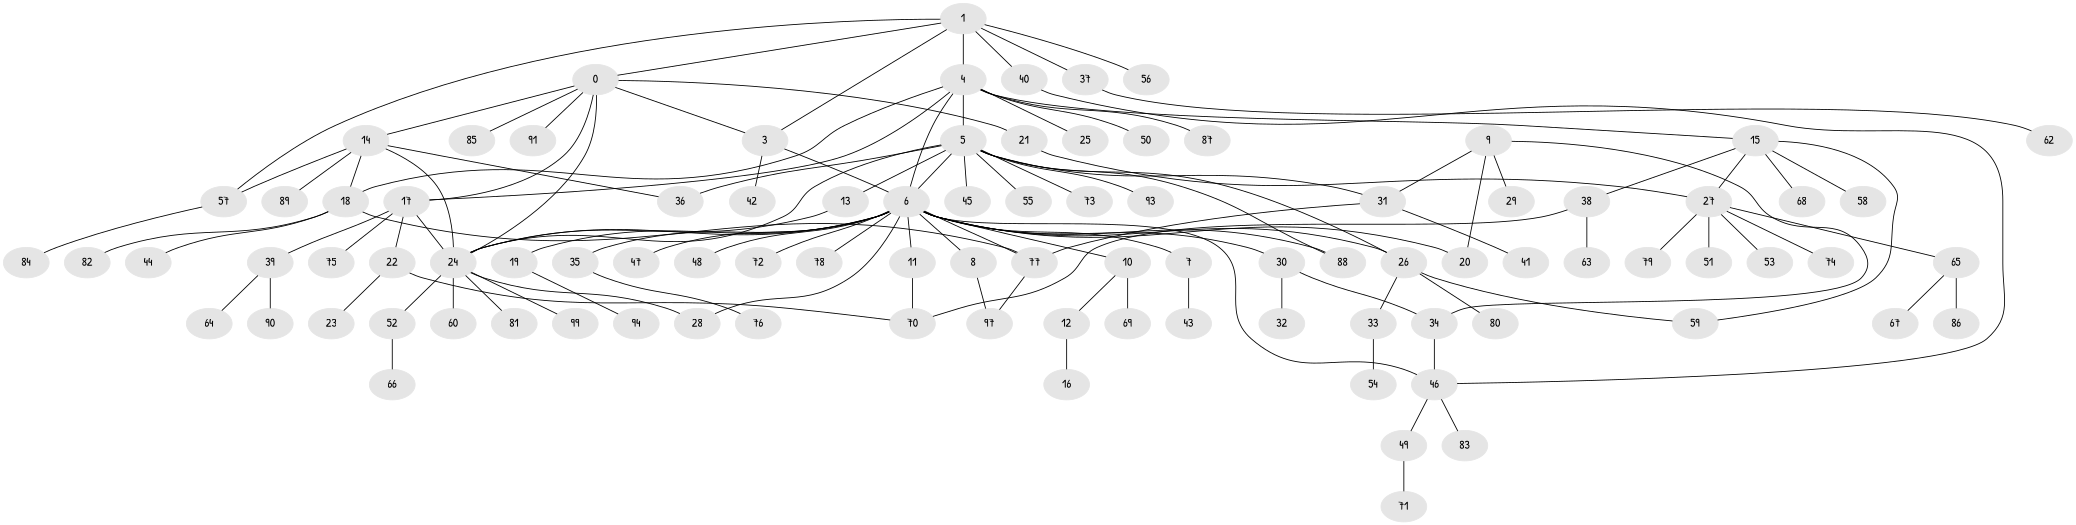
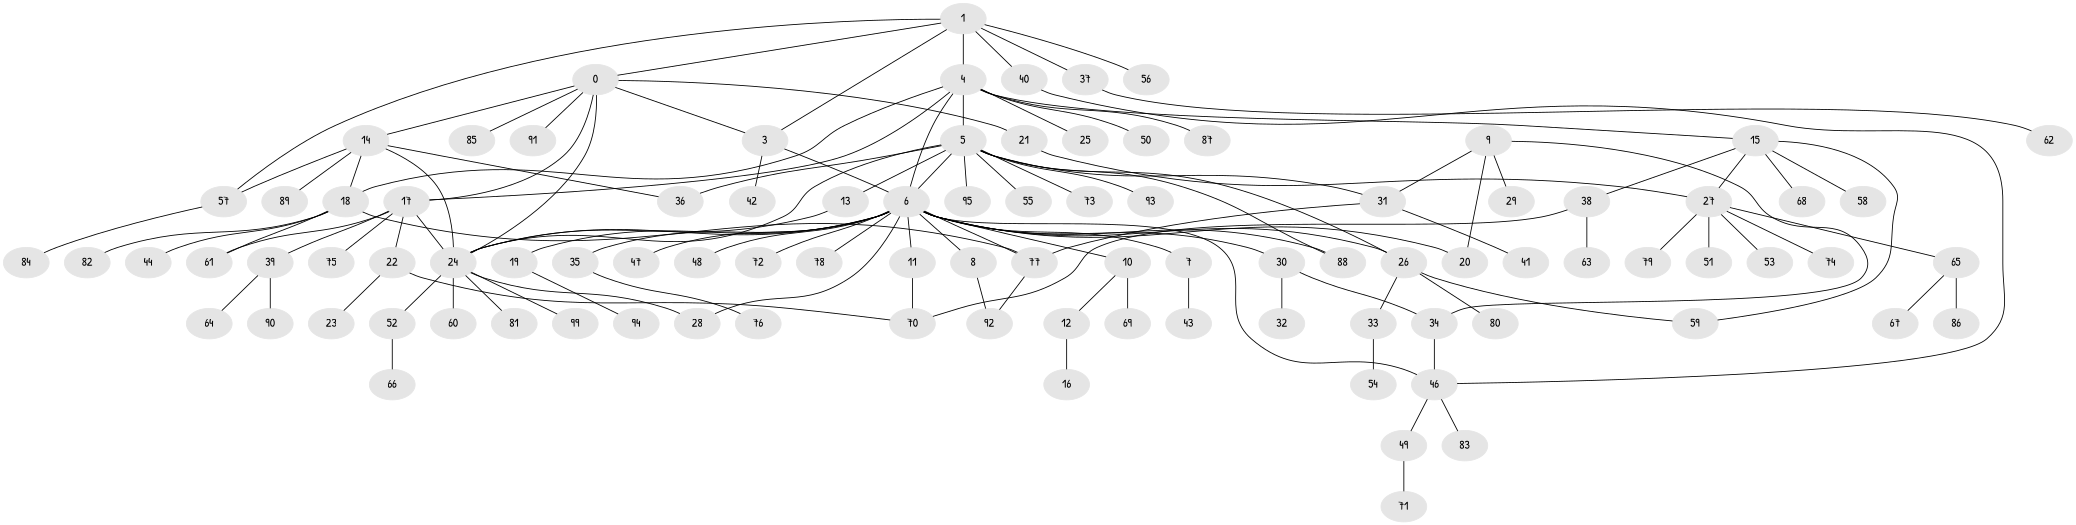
(968, 202) -> (968, 202)
none -> (209, 263)
(990, 324) -> (990, 324)
